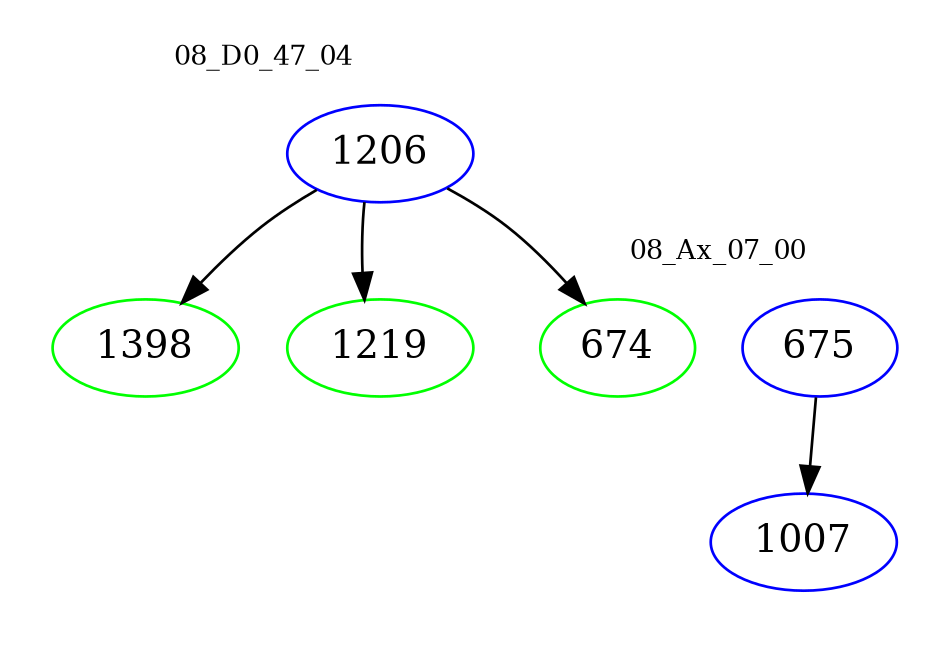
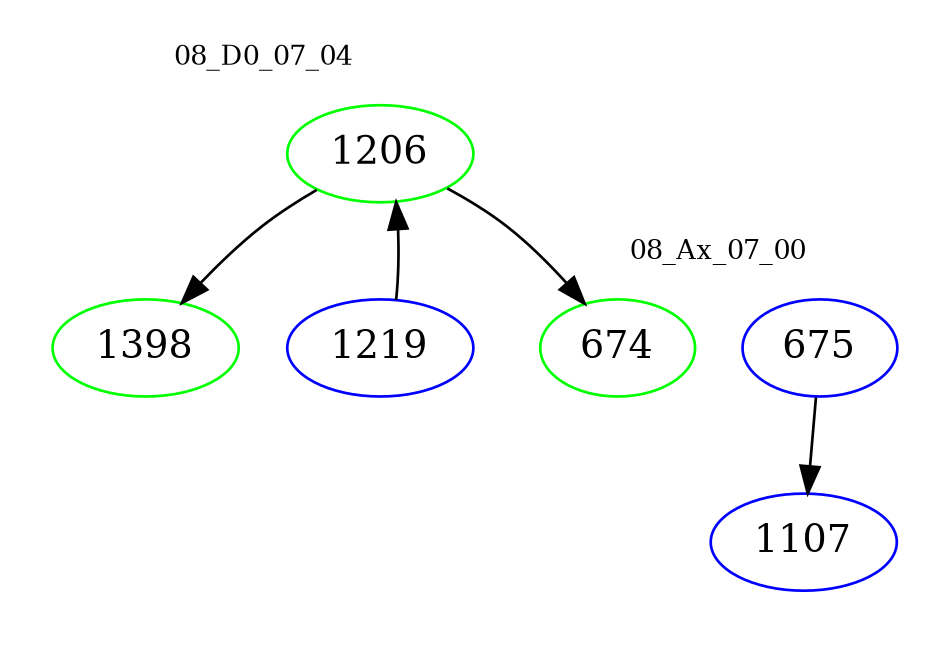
(264, 58) -> (264, 58)
(380, 154) -> (380, 154)
(362, 237) -> (398, 265)
(380, 348) -> (380, 348)
(804, 542) -> (804, 542)
